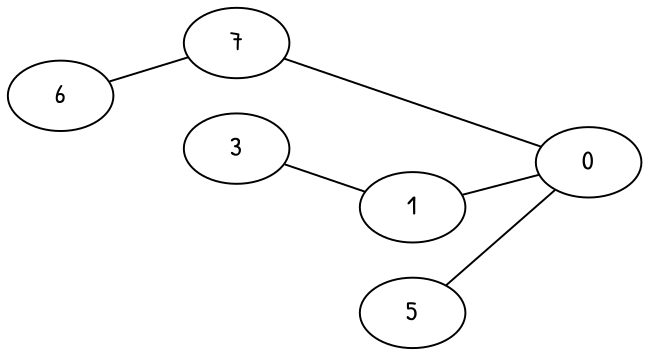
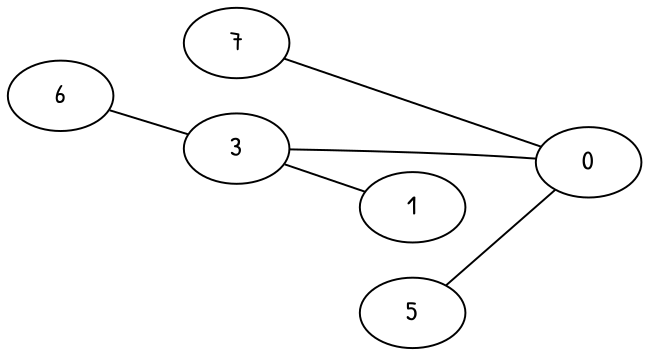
(149, 69) -> (149, 122)
(501, 185) -> (413, 152)
